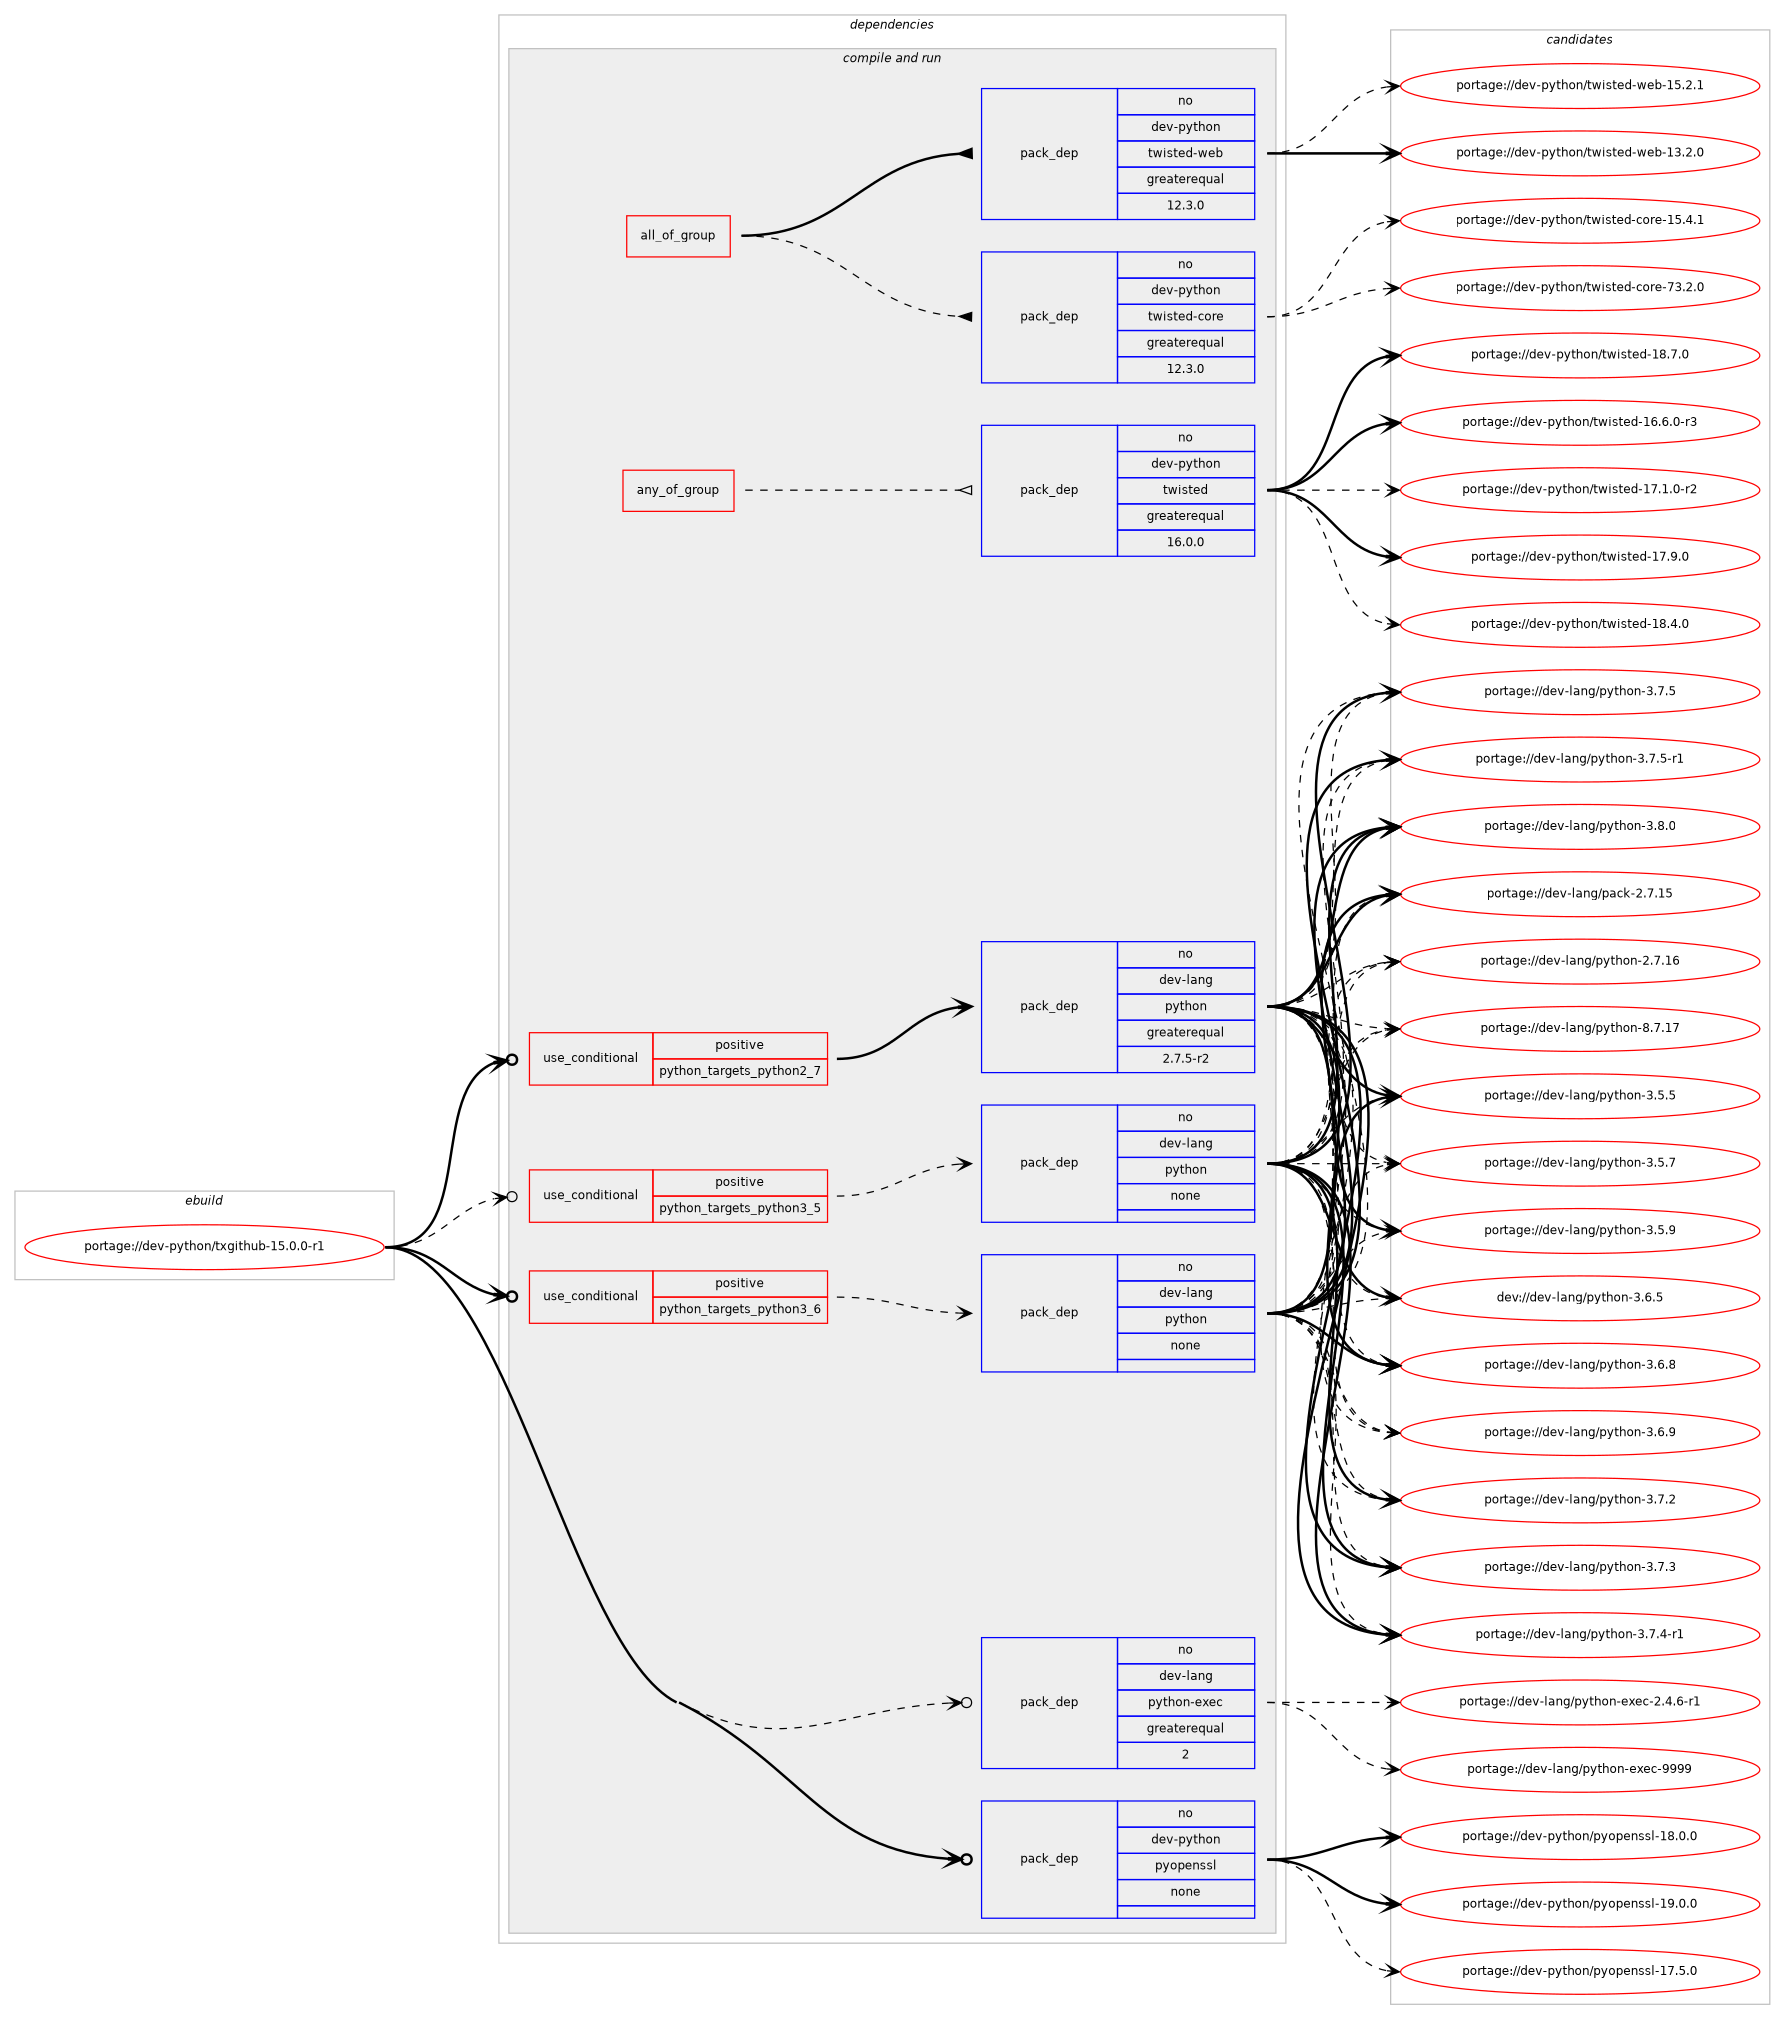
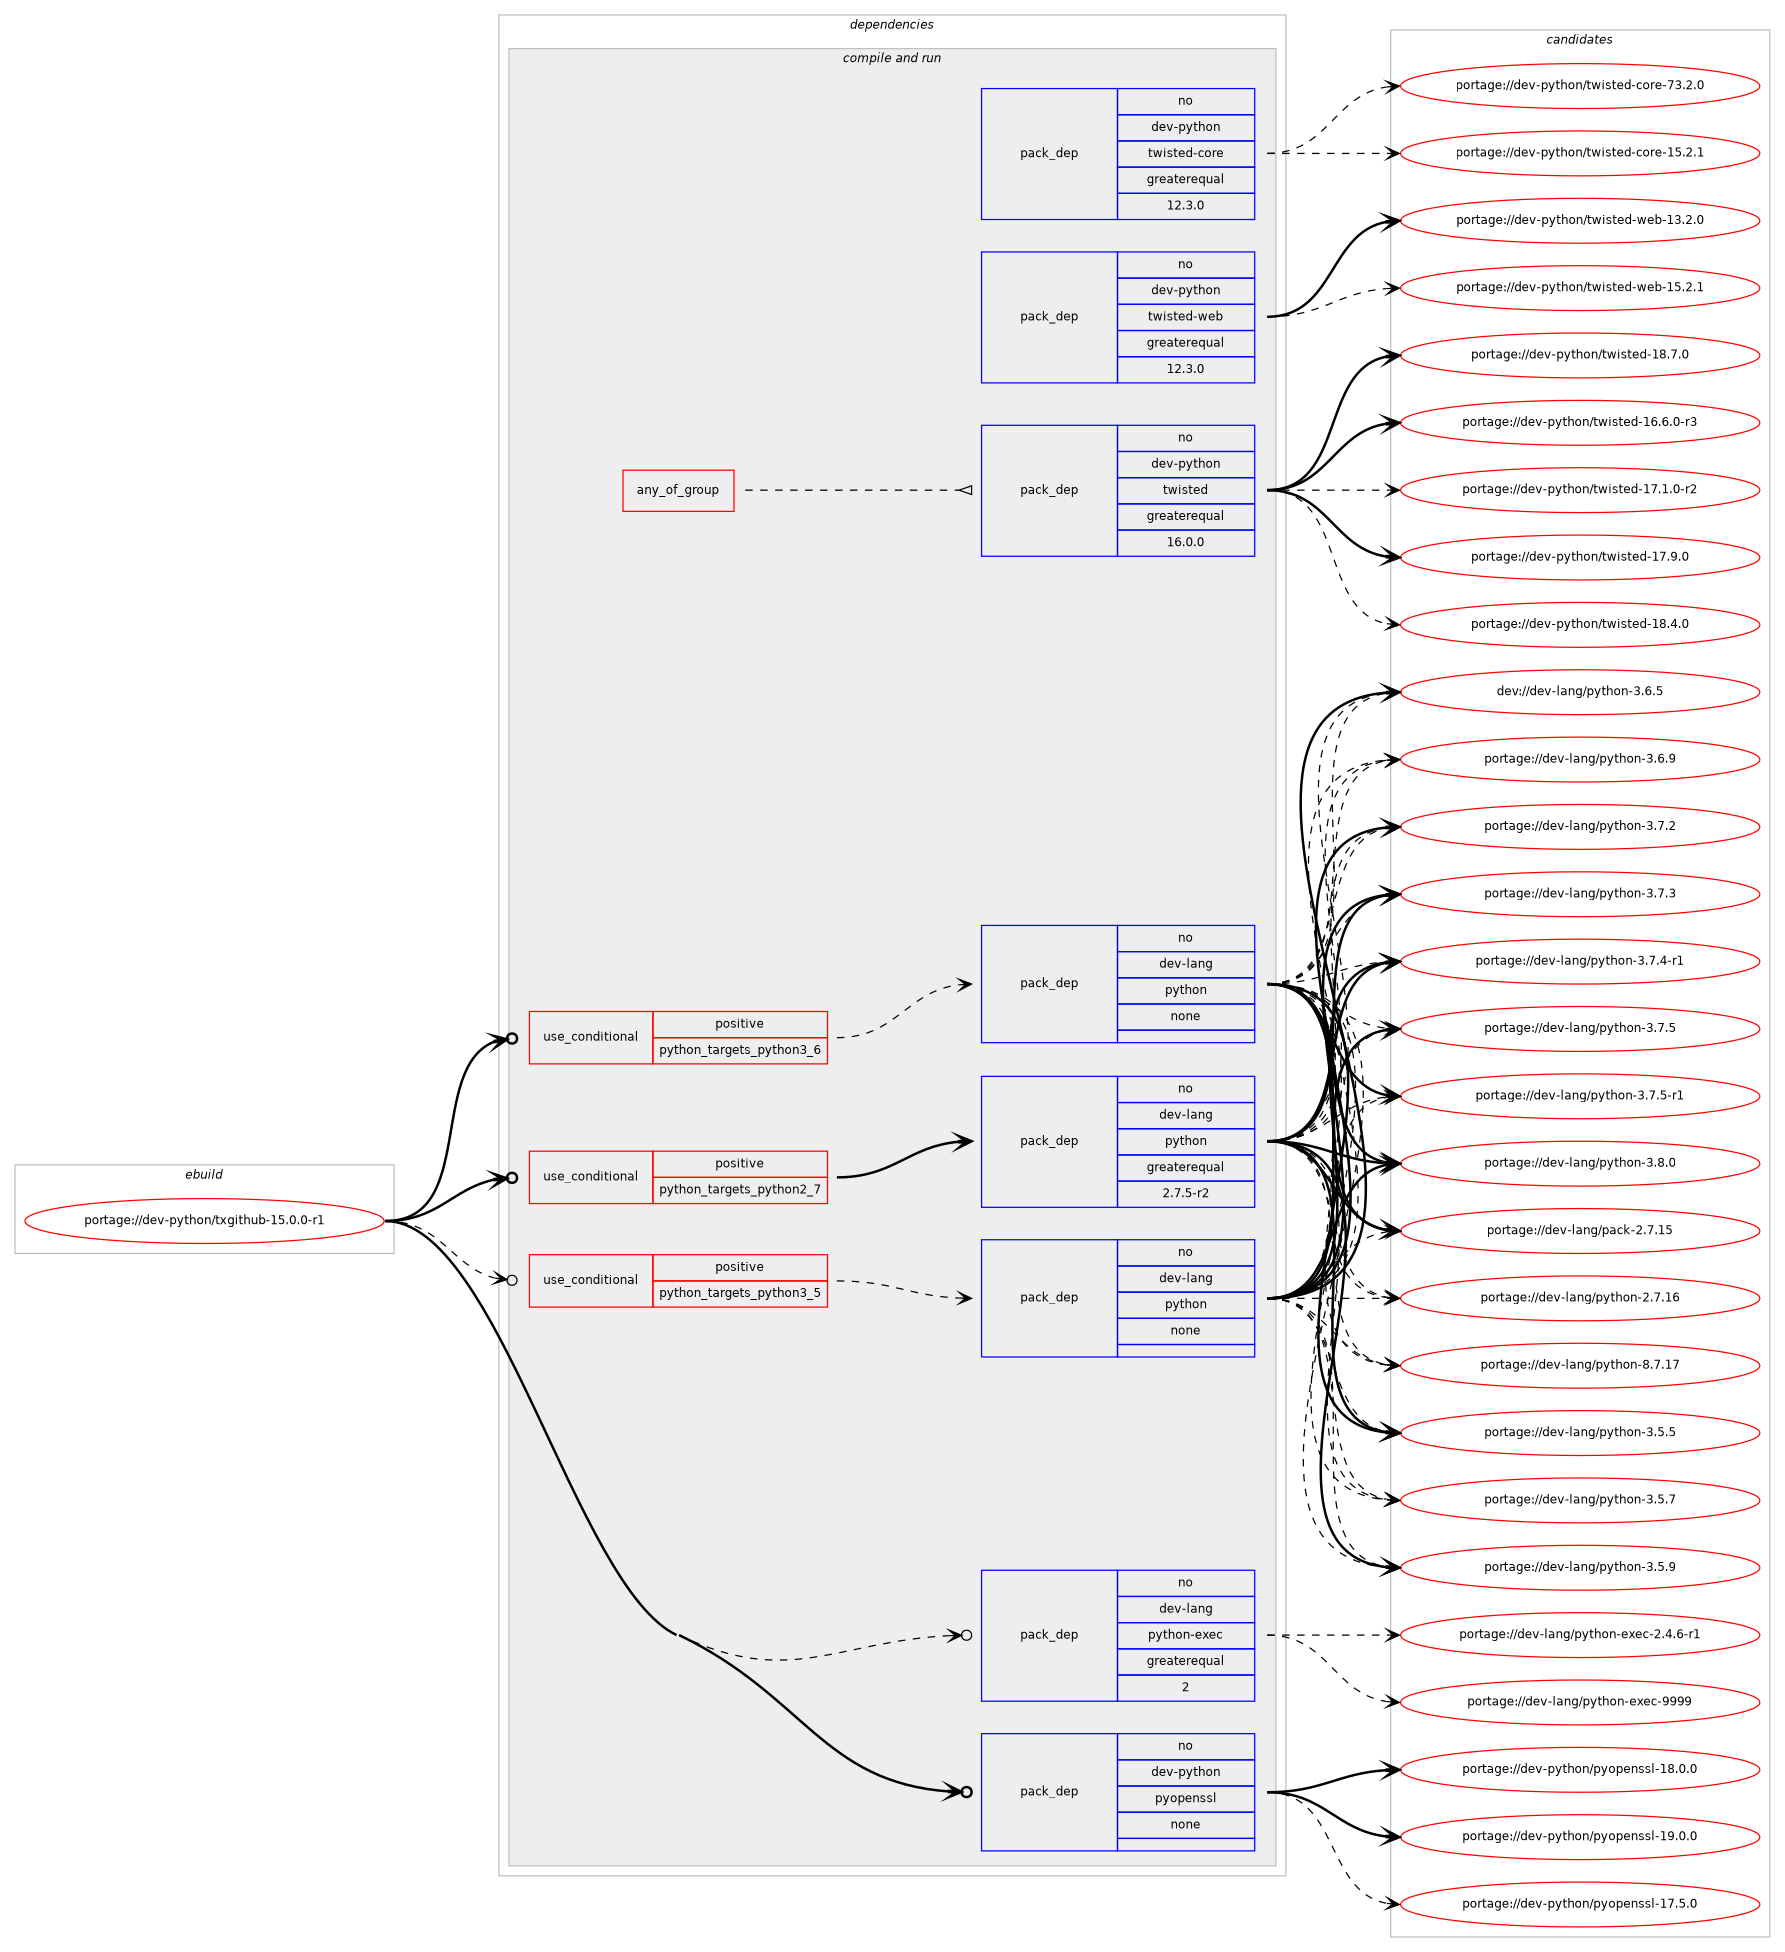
(1580, 221) -> (1580, 153)
(678, 236) -> none
(1580, 1366) -> none
